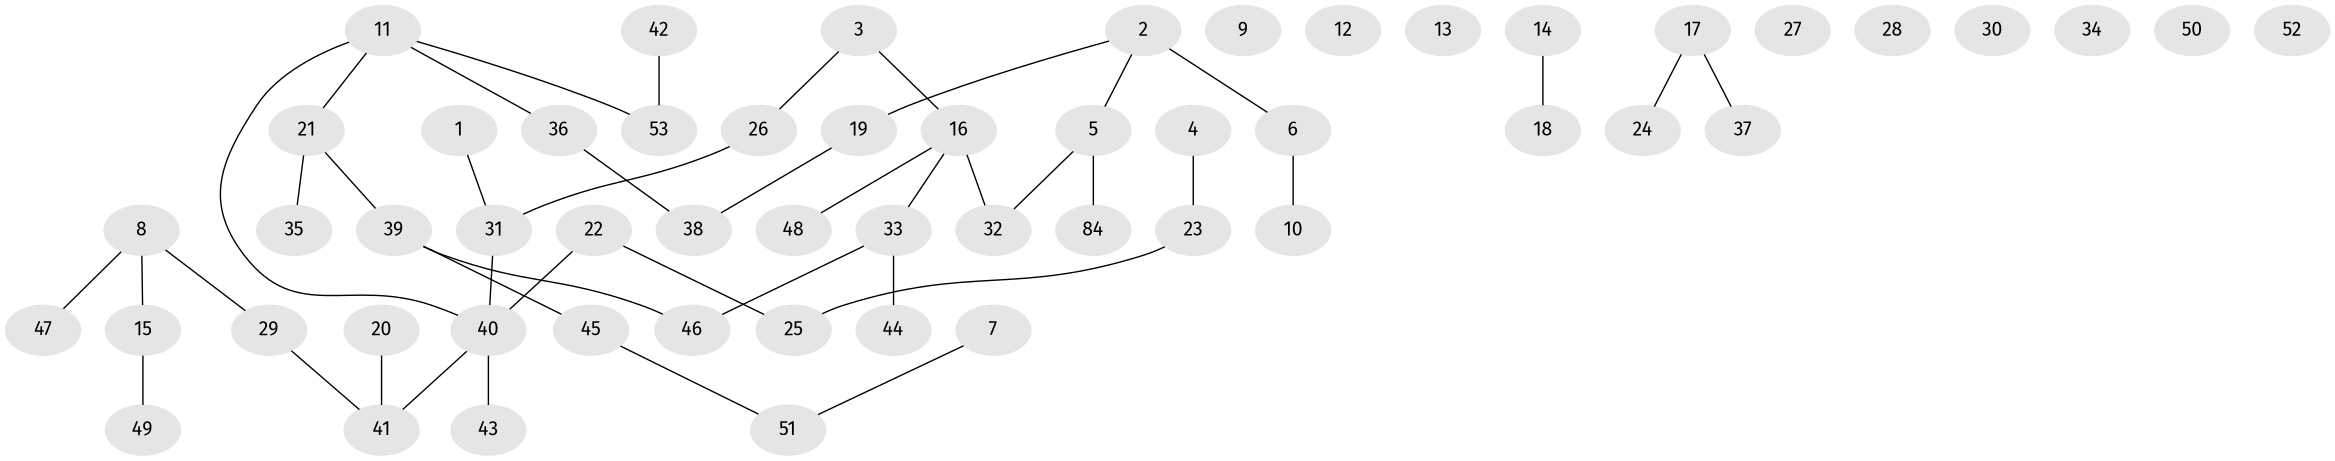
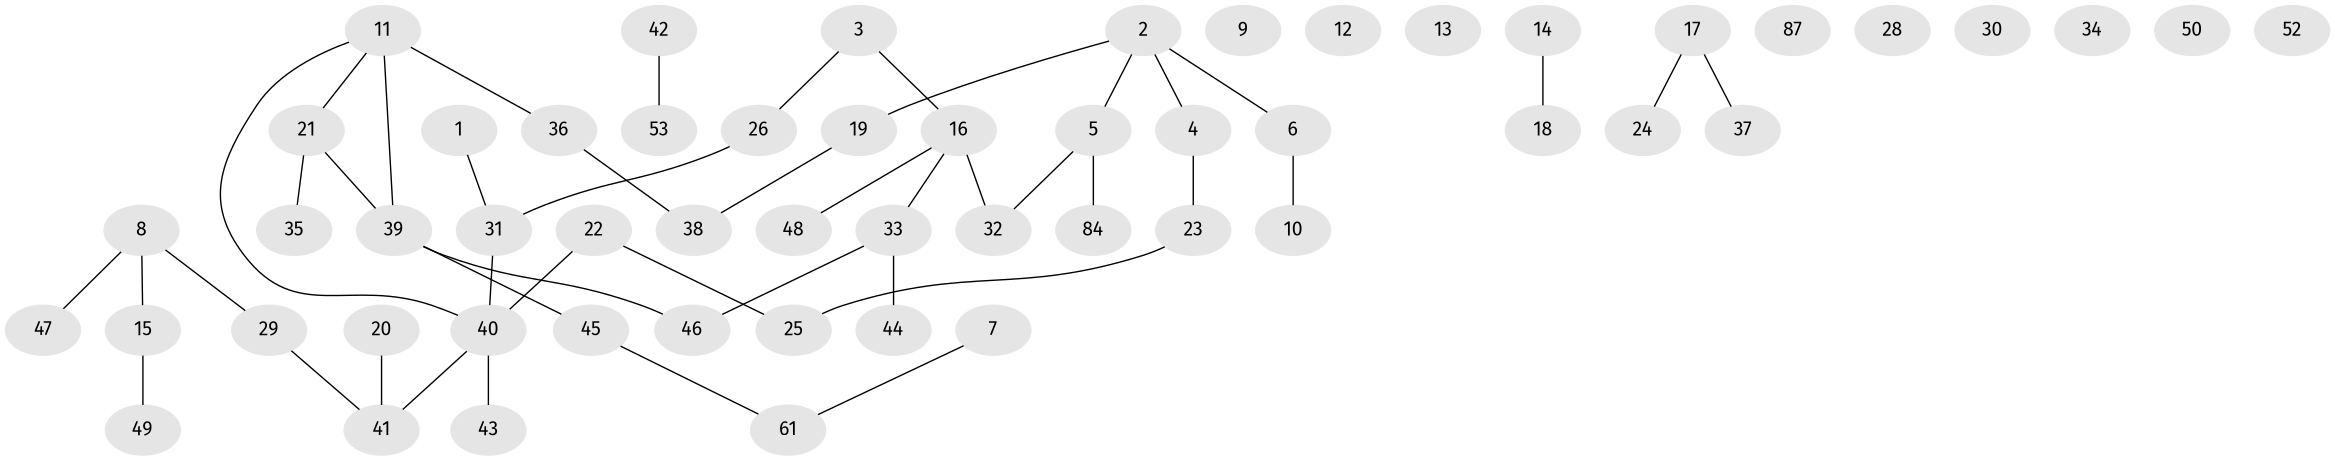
(1793, 31) -> (1793, 31)
(524, 75) -> (388, 130)
none -> (1168, 81)
(788, 430) -> (788, 430)
